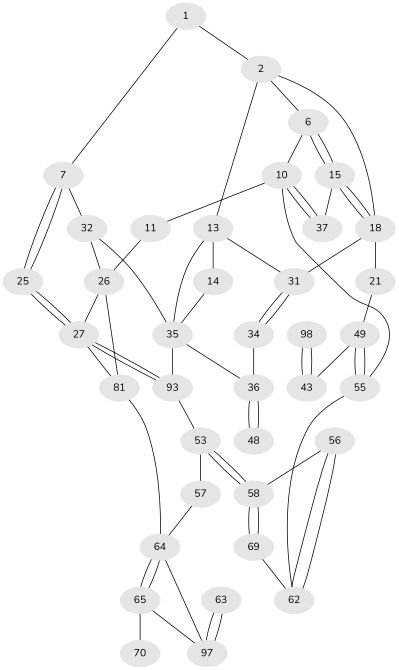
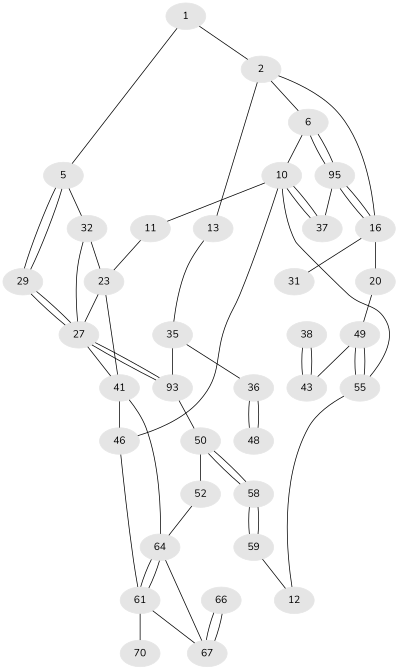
(63, 176) -> (63, 176)
(335, 176) -> (335, 176)
(375, 229) -> (375, 229)
(254, 255) -> none
(137, 277) -> (76, 281)
(23, 282) -> (23, 282)
(104, 282) -> (104, 282)
(213, 282) -> none
(375, 282) -> (375, 282)
(254, 335) -> none
(307, 335) -> (307, 335)
(119, 388) -> (119, 388)
none -> (119, 441)
(201, 441) -> (201, 441)
(335, 441) -> none
(201, 494) -> (201, 494)
(254, 547) -> (254, 547)
(140, 600) -> (140, 600)
(221, 600) -> (221, 600)
(294, 600) -> (294, 600)
(207, 653) -> (207, 653)
